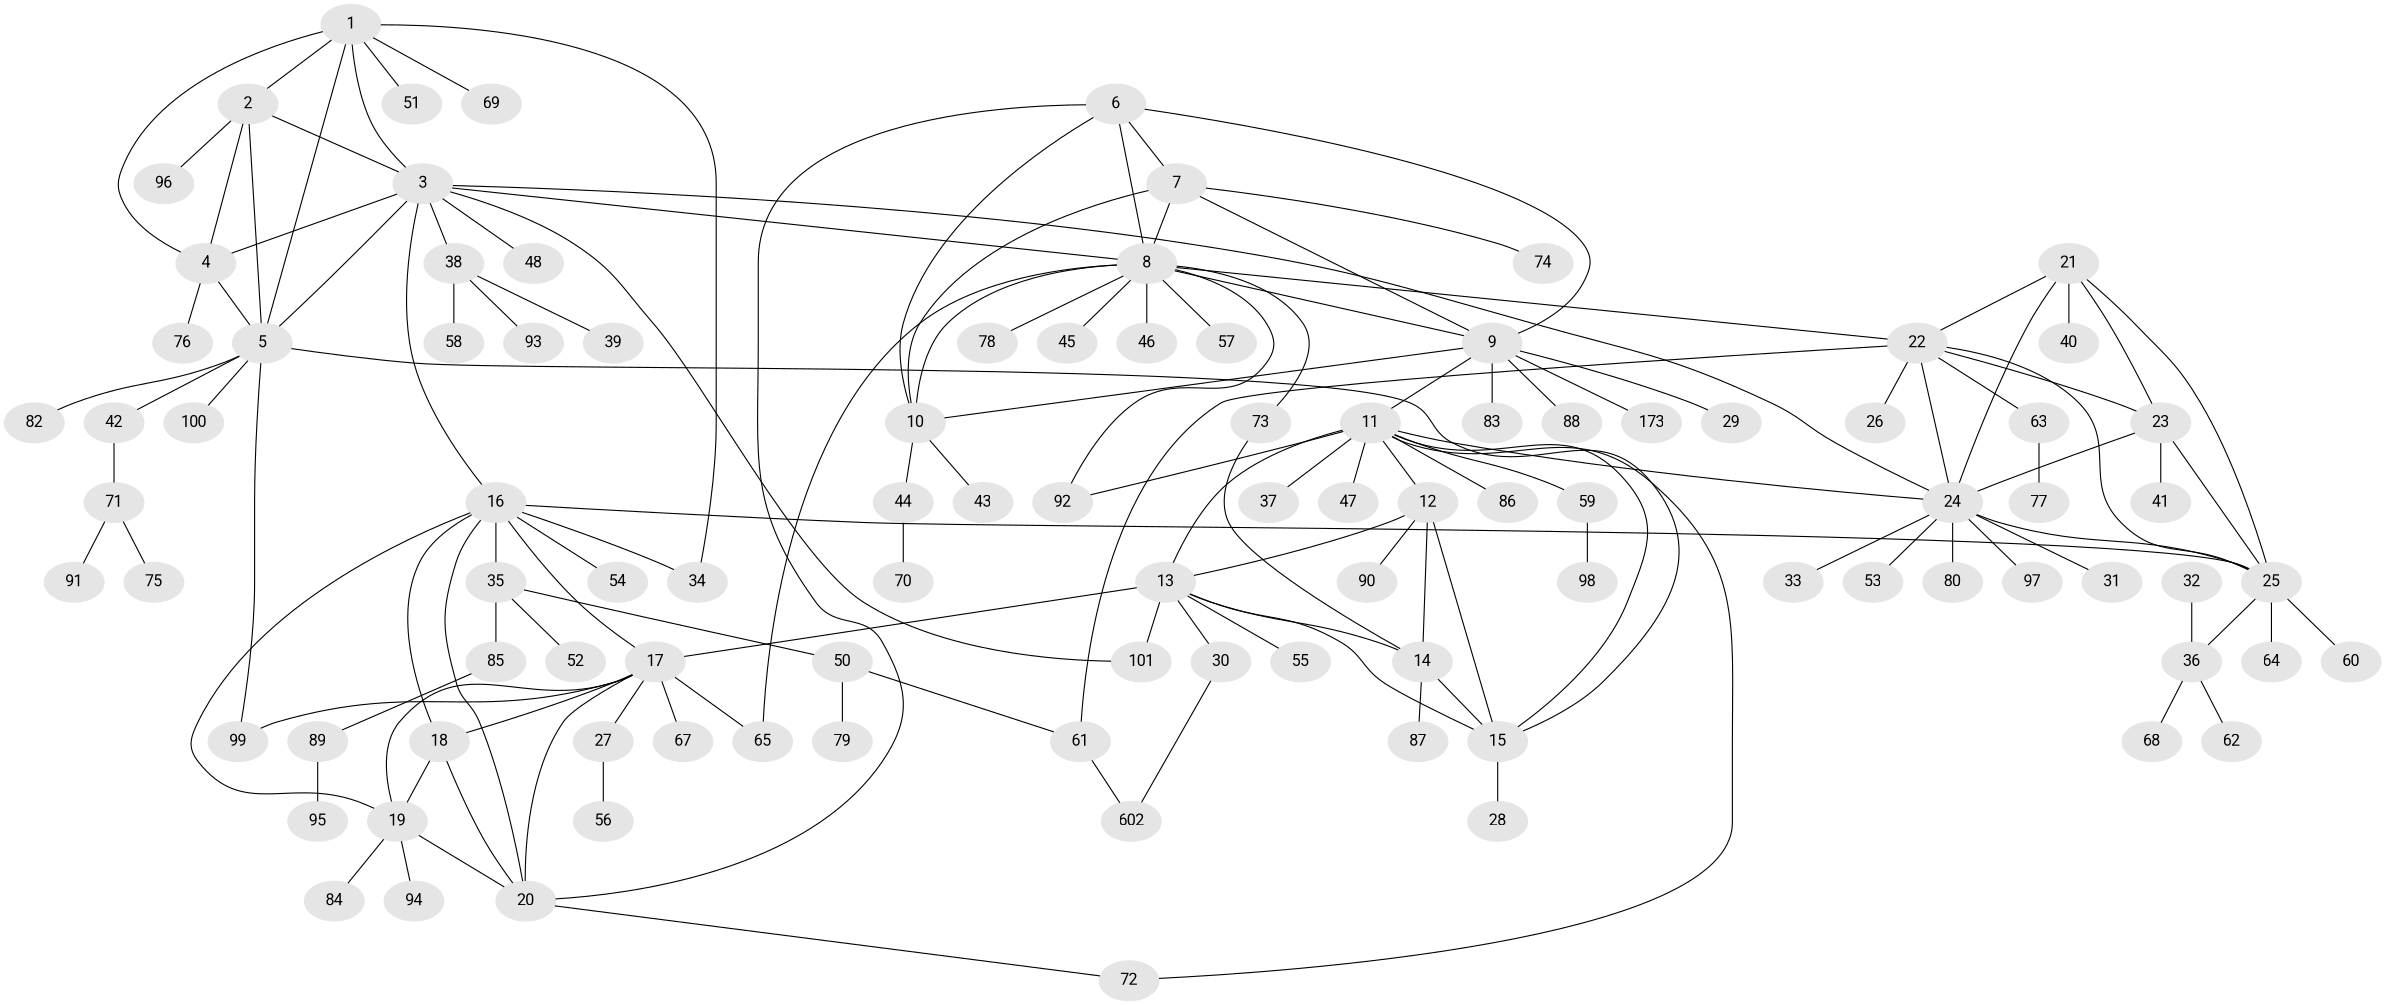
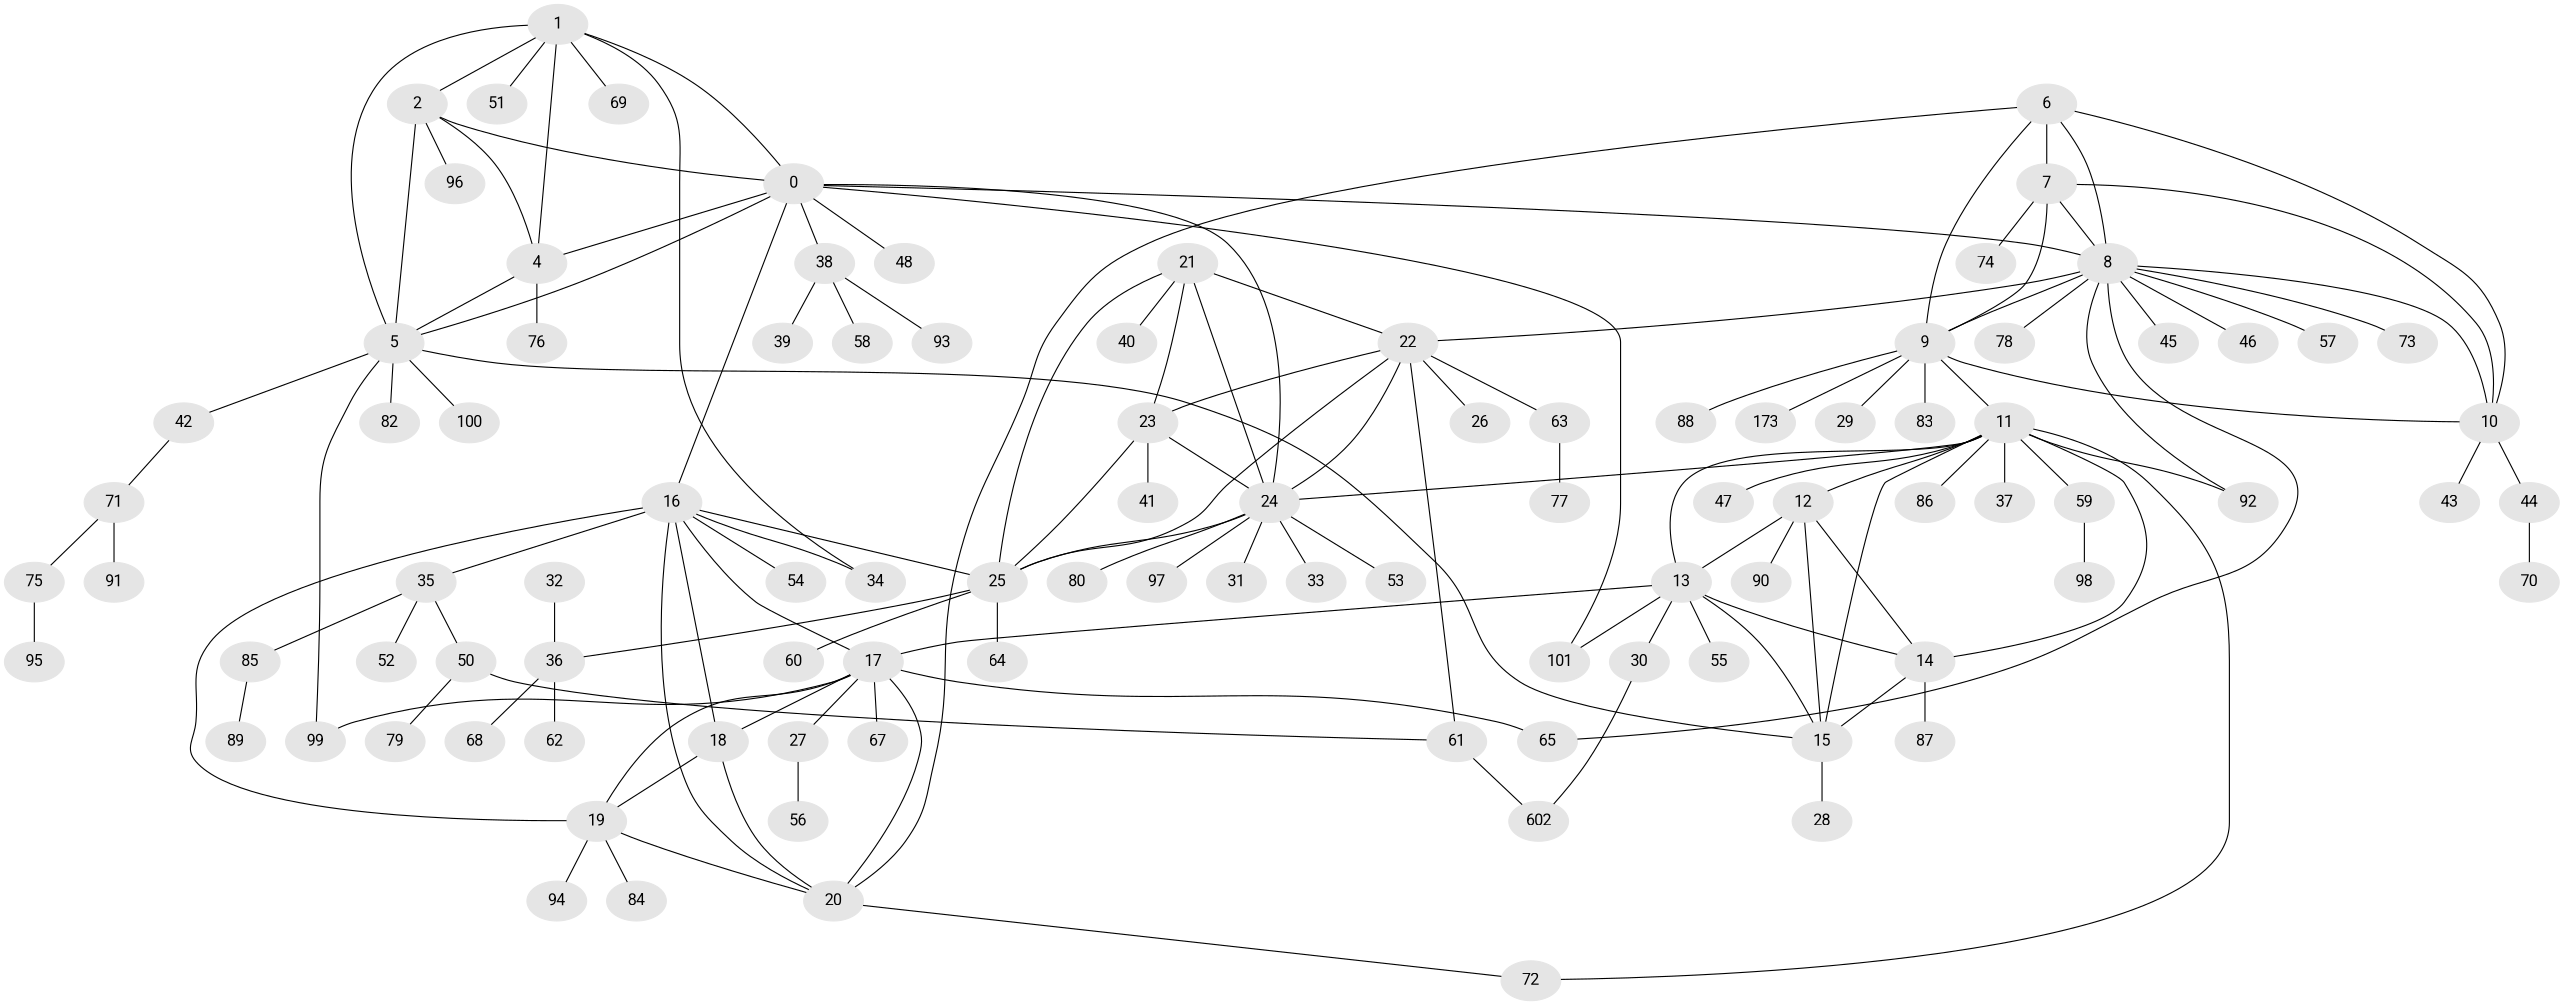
(423, 184) -> (794, 184)
(1273, 567) -> (2138, 579)
(318, 782) -> (34, 622)
